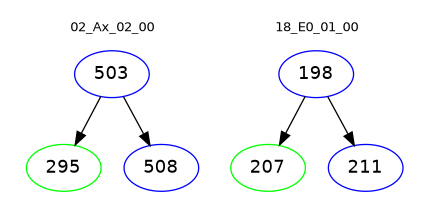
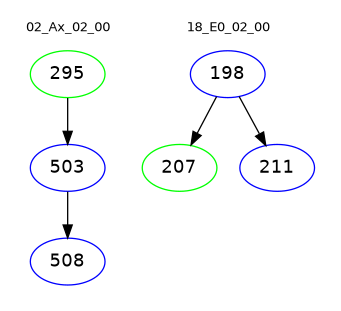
(317, 28) -> (228, 28)
(91, 115) -> (68, 115)
